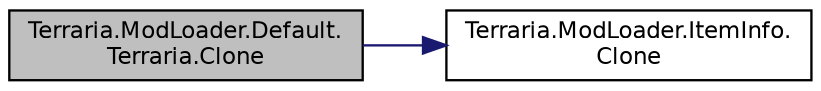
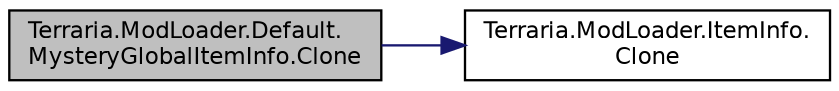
(186, 45) -> (195, 45)
